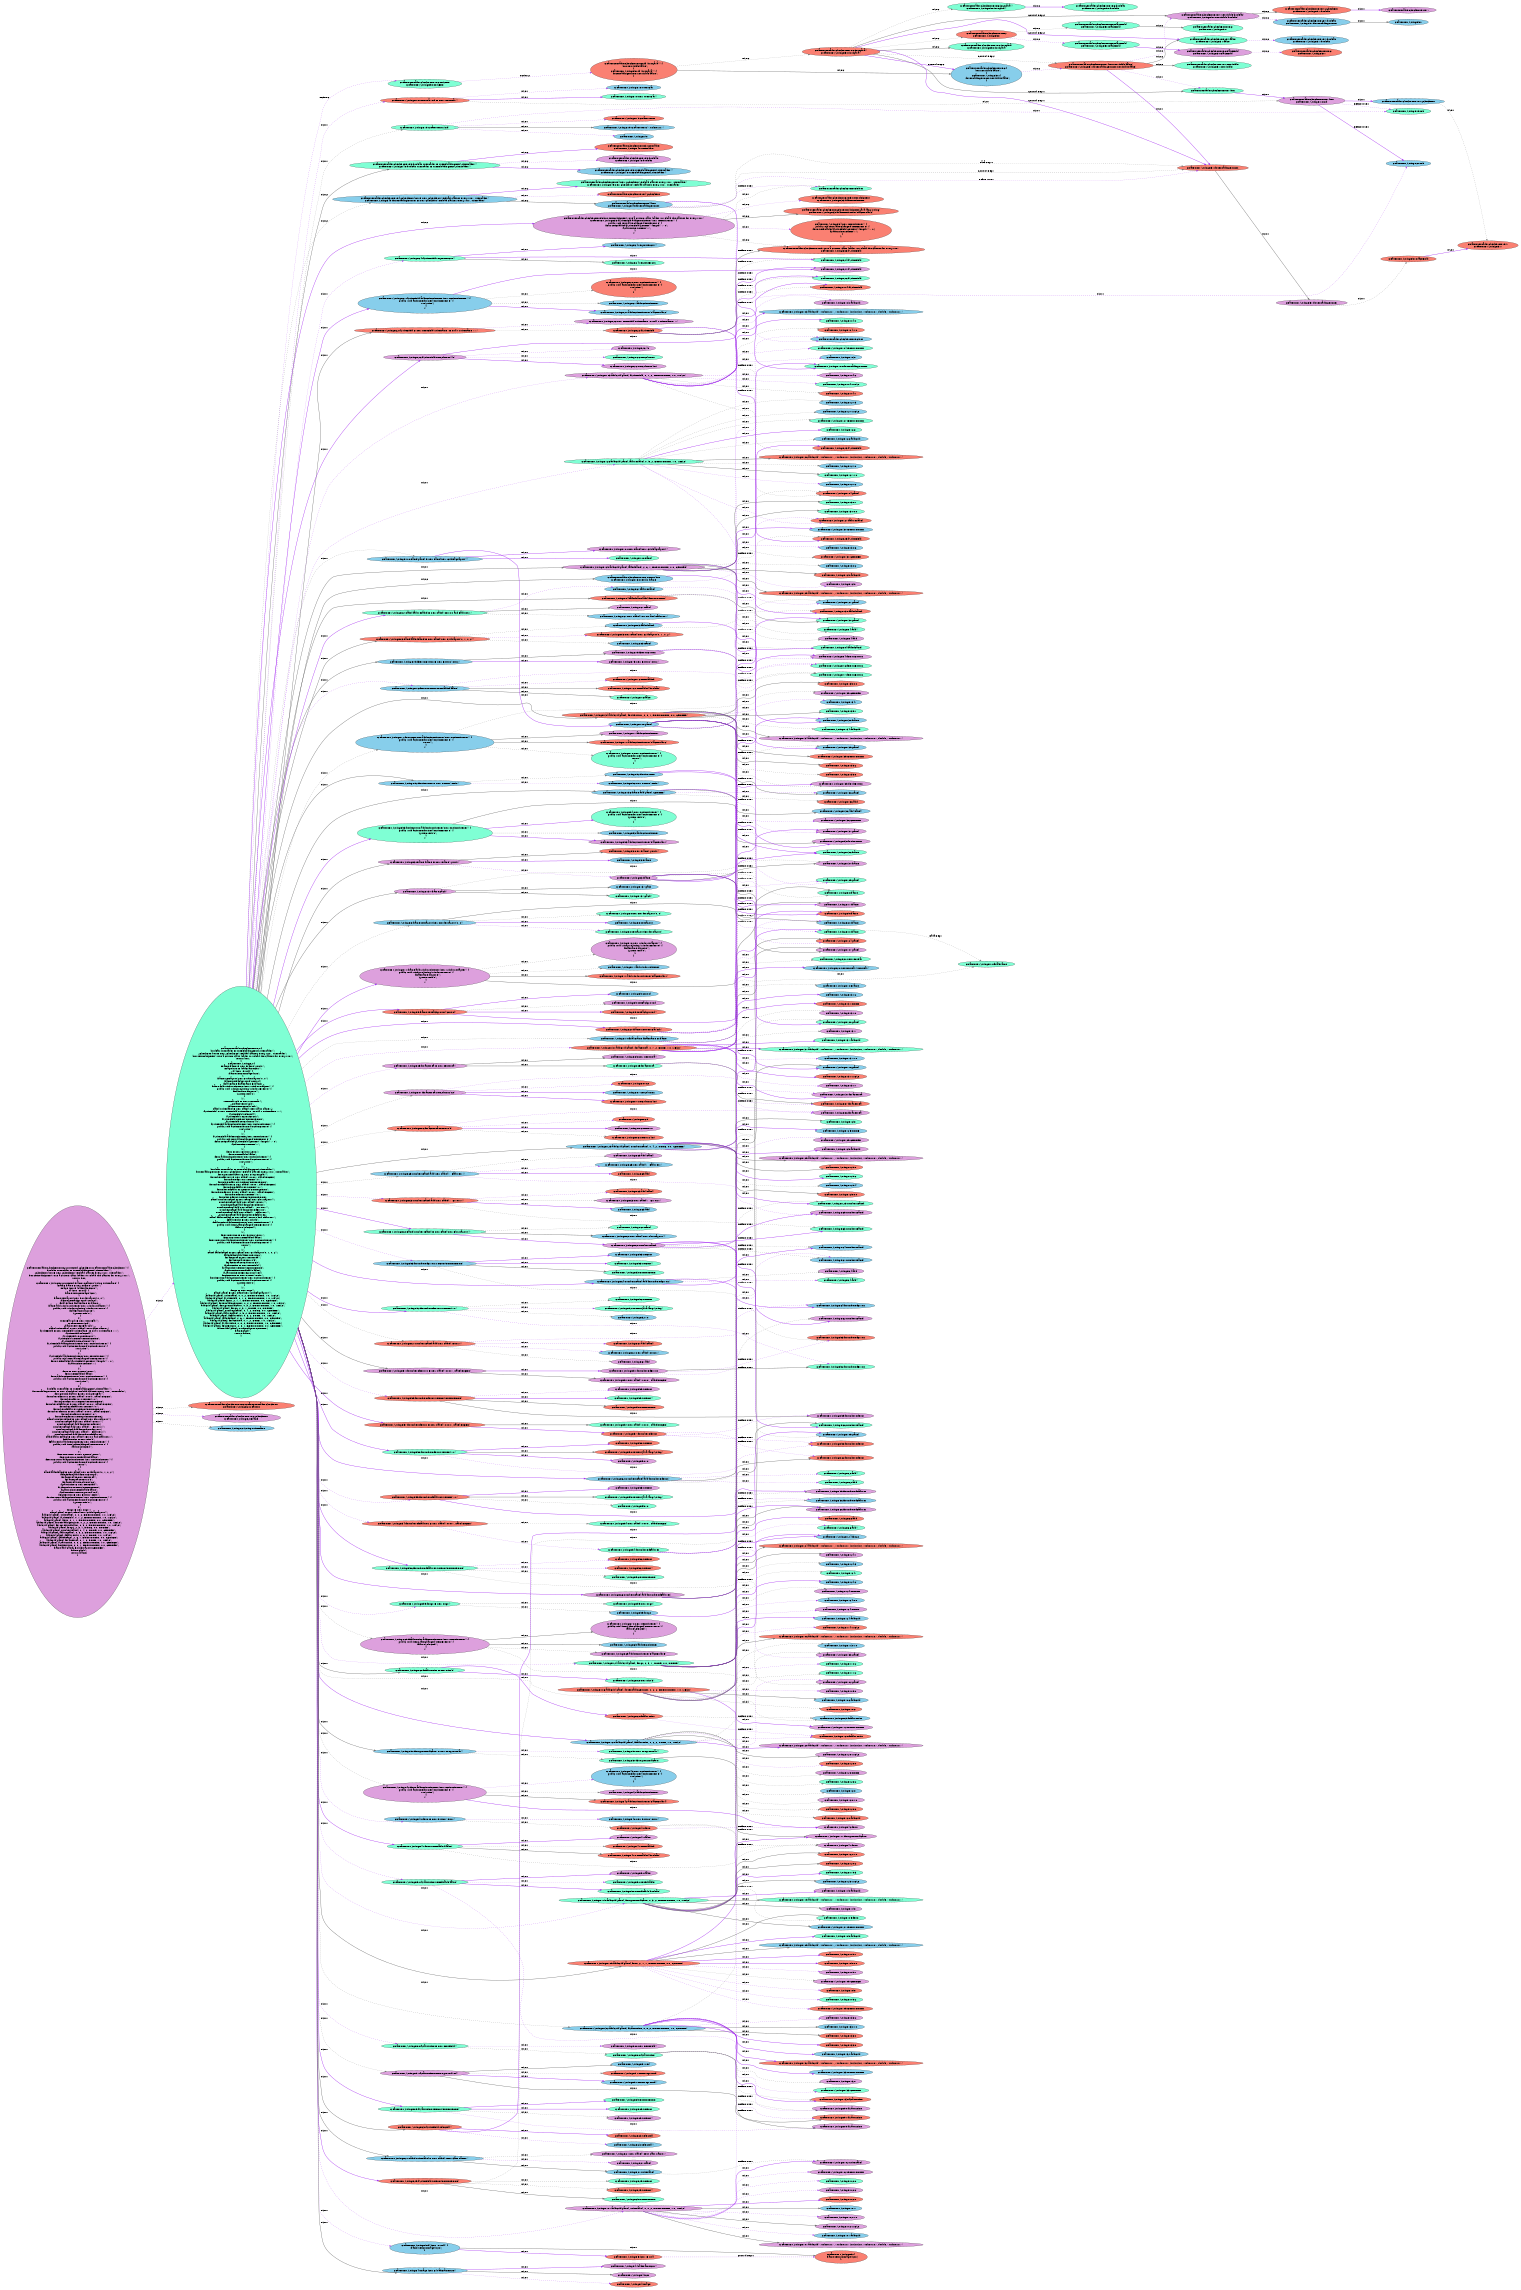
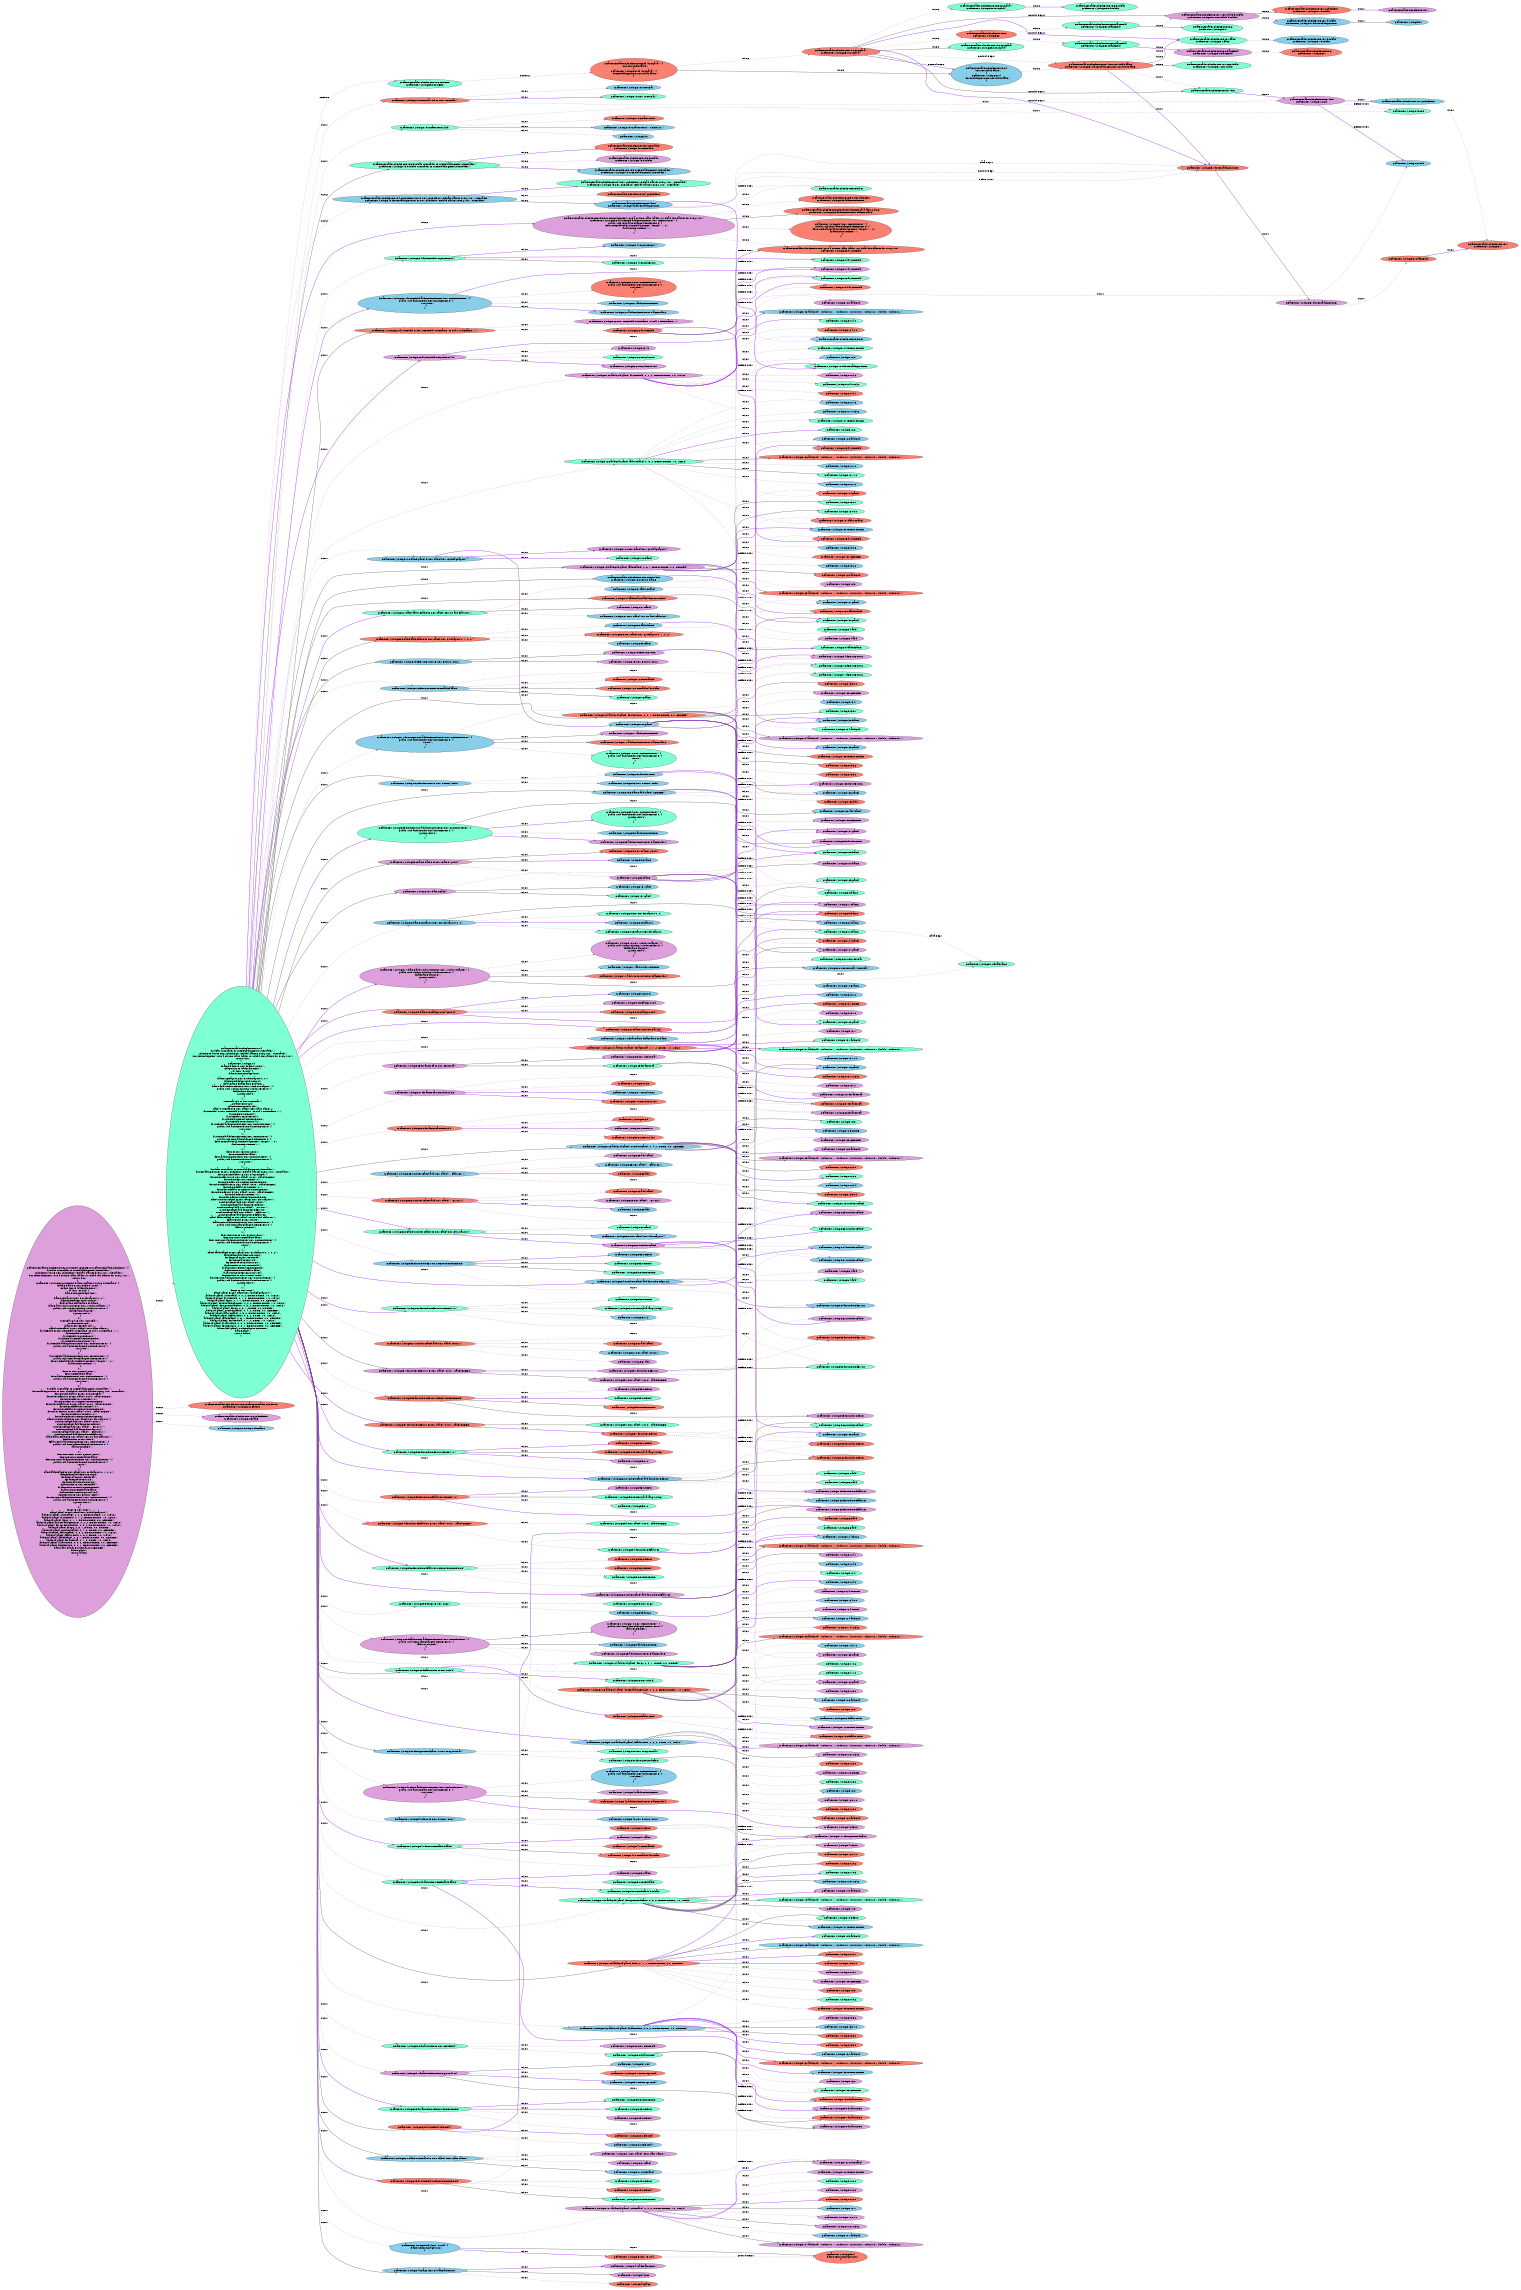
(604, 2040) -> (604, 2040)
